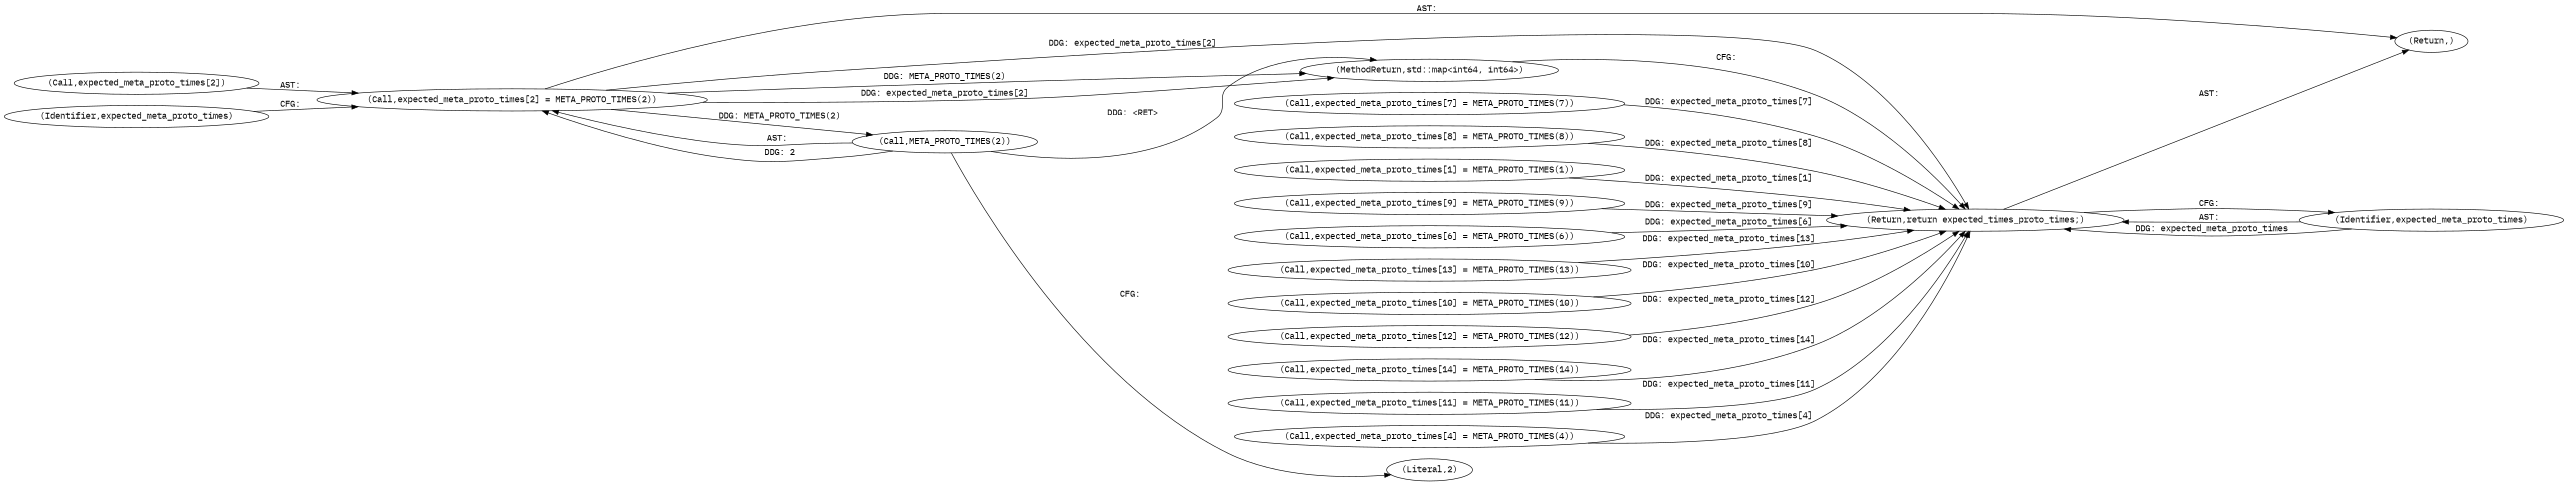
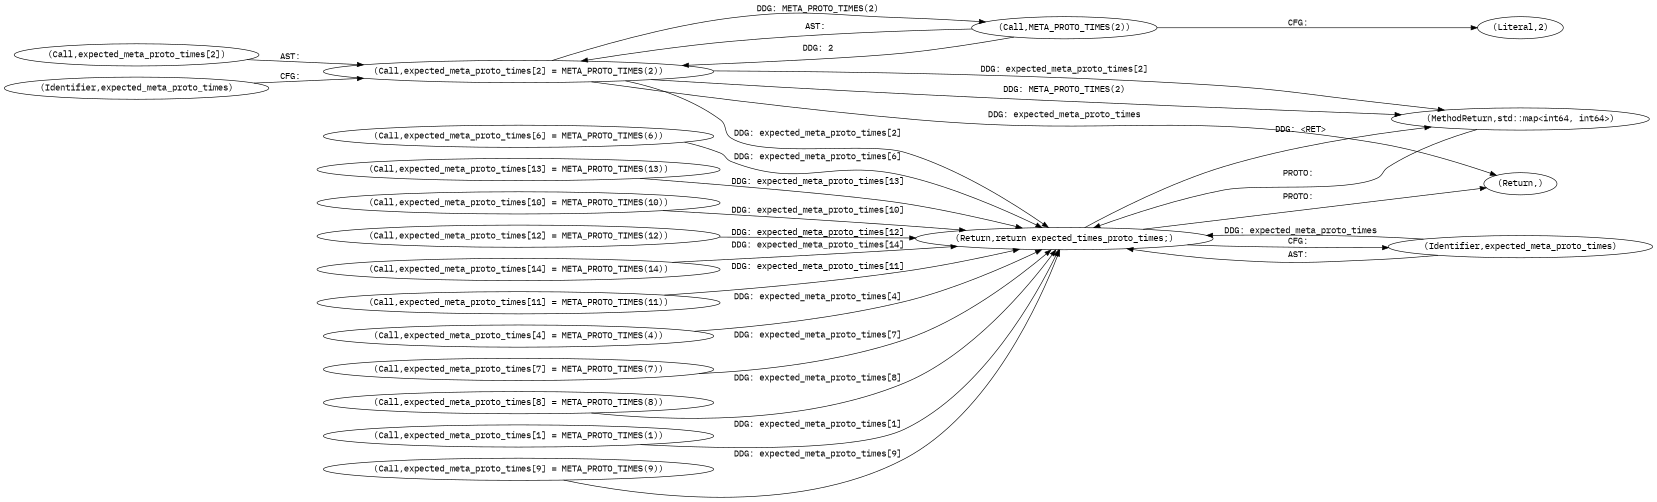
(1430, 9) -> (1064, 115)
(1729, 58) -> (1301, 174)
(2212, 94) -> (1301, 197)
(1195, 132) -> (1249, 159)
